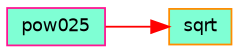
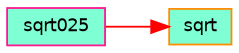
(56, 27) -> (56, 27)
